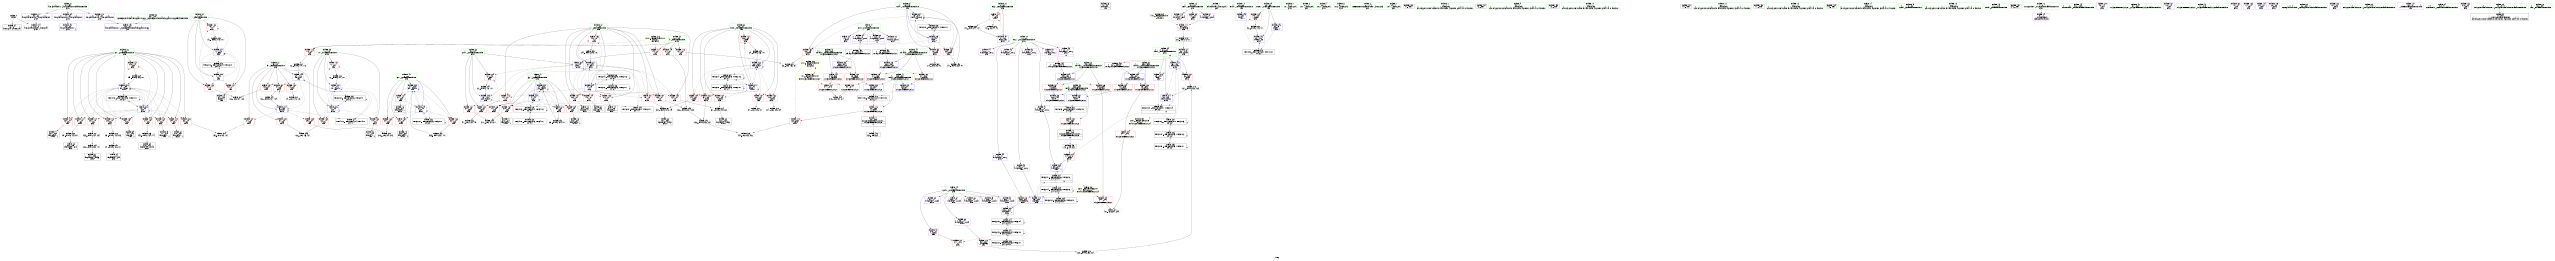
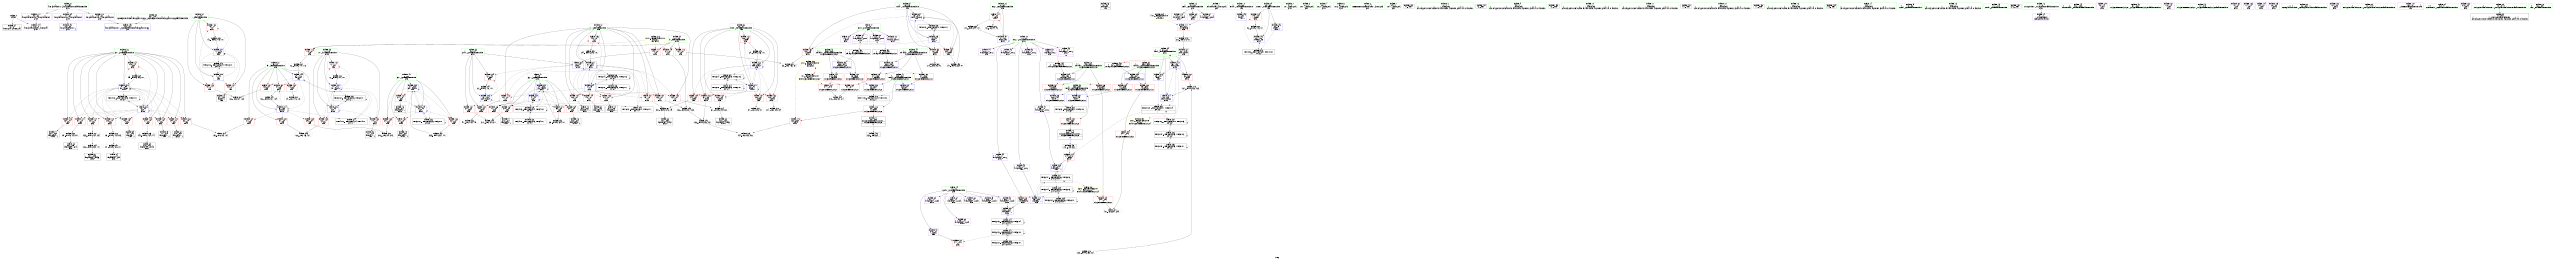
none -> (1650, 6)
(983, 243) -> none
